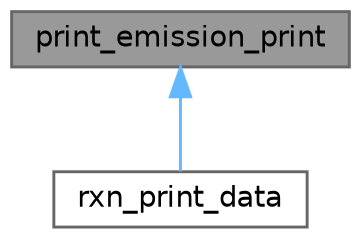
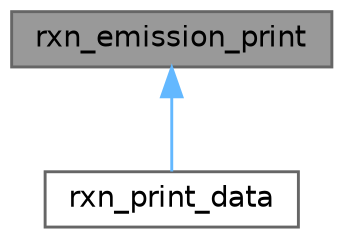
(180, 39) -> (172, 39)
